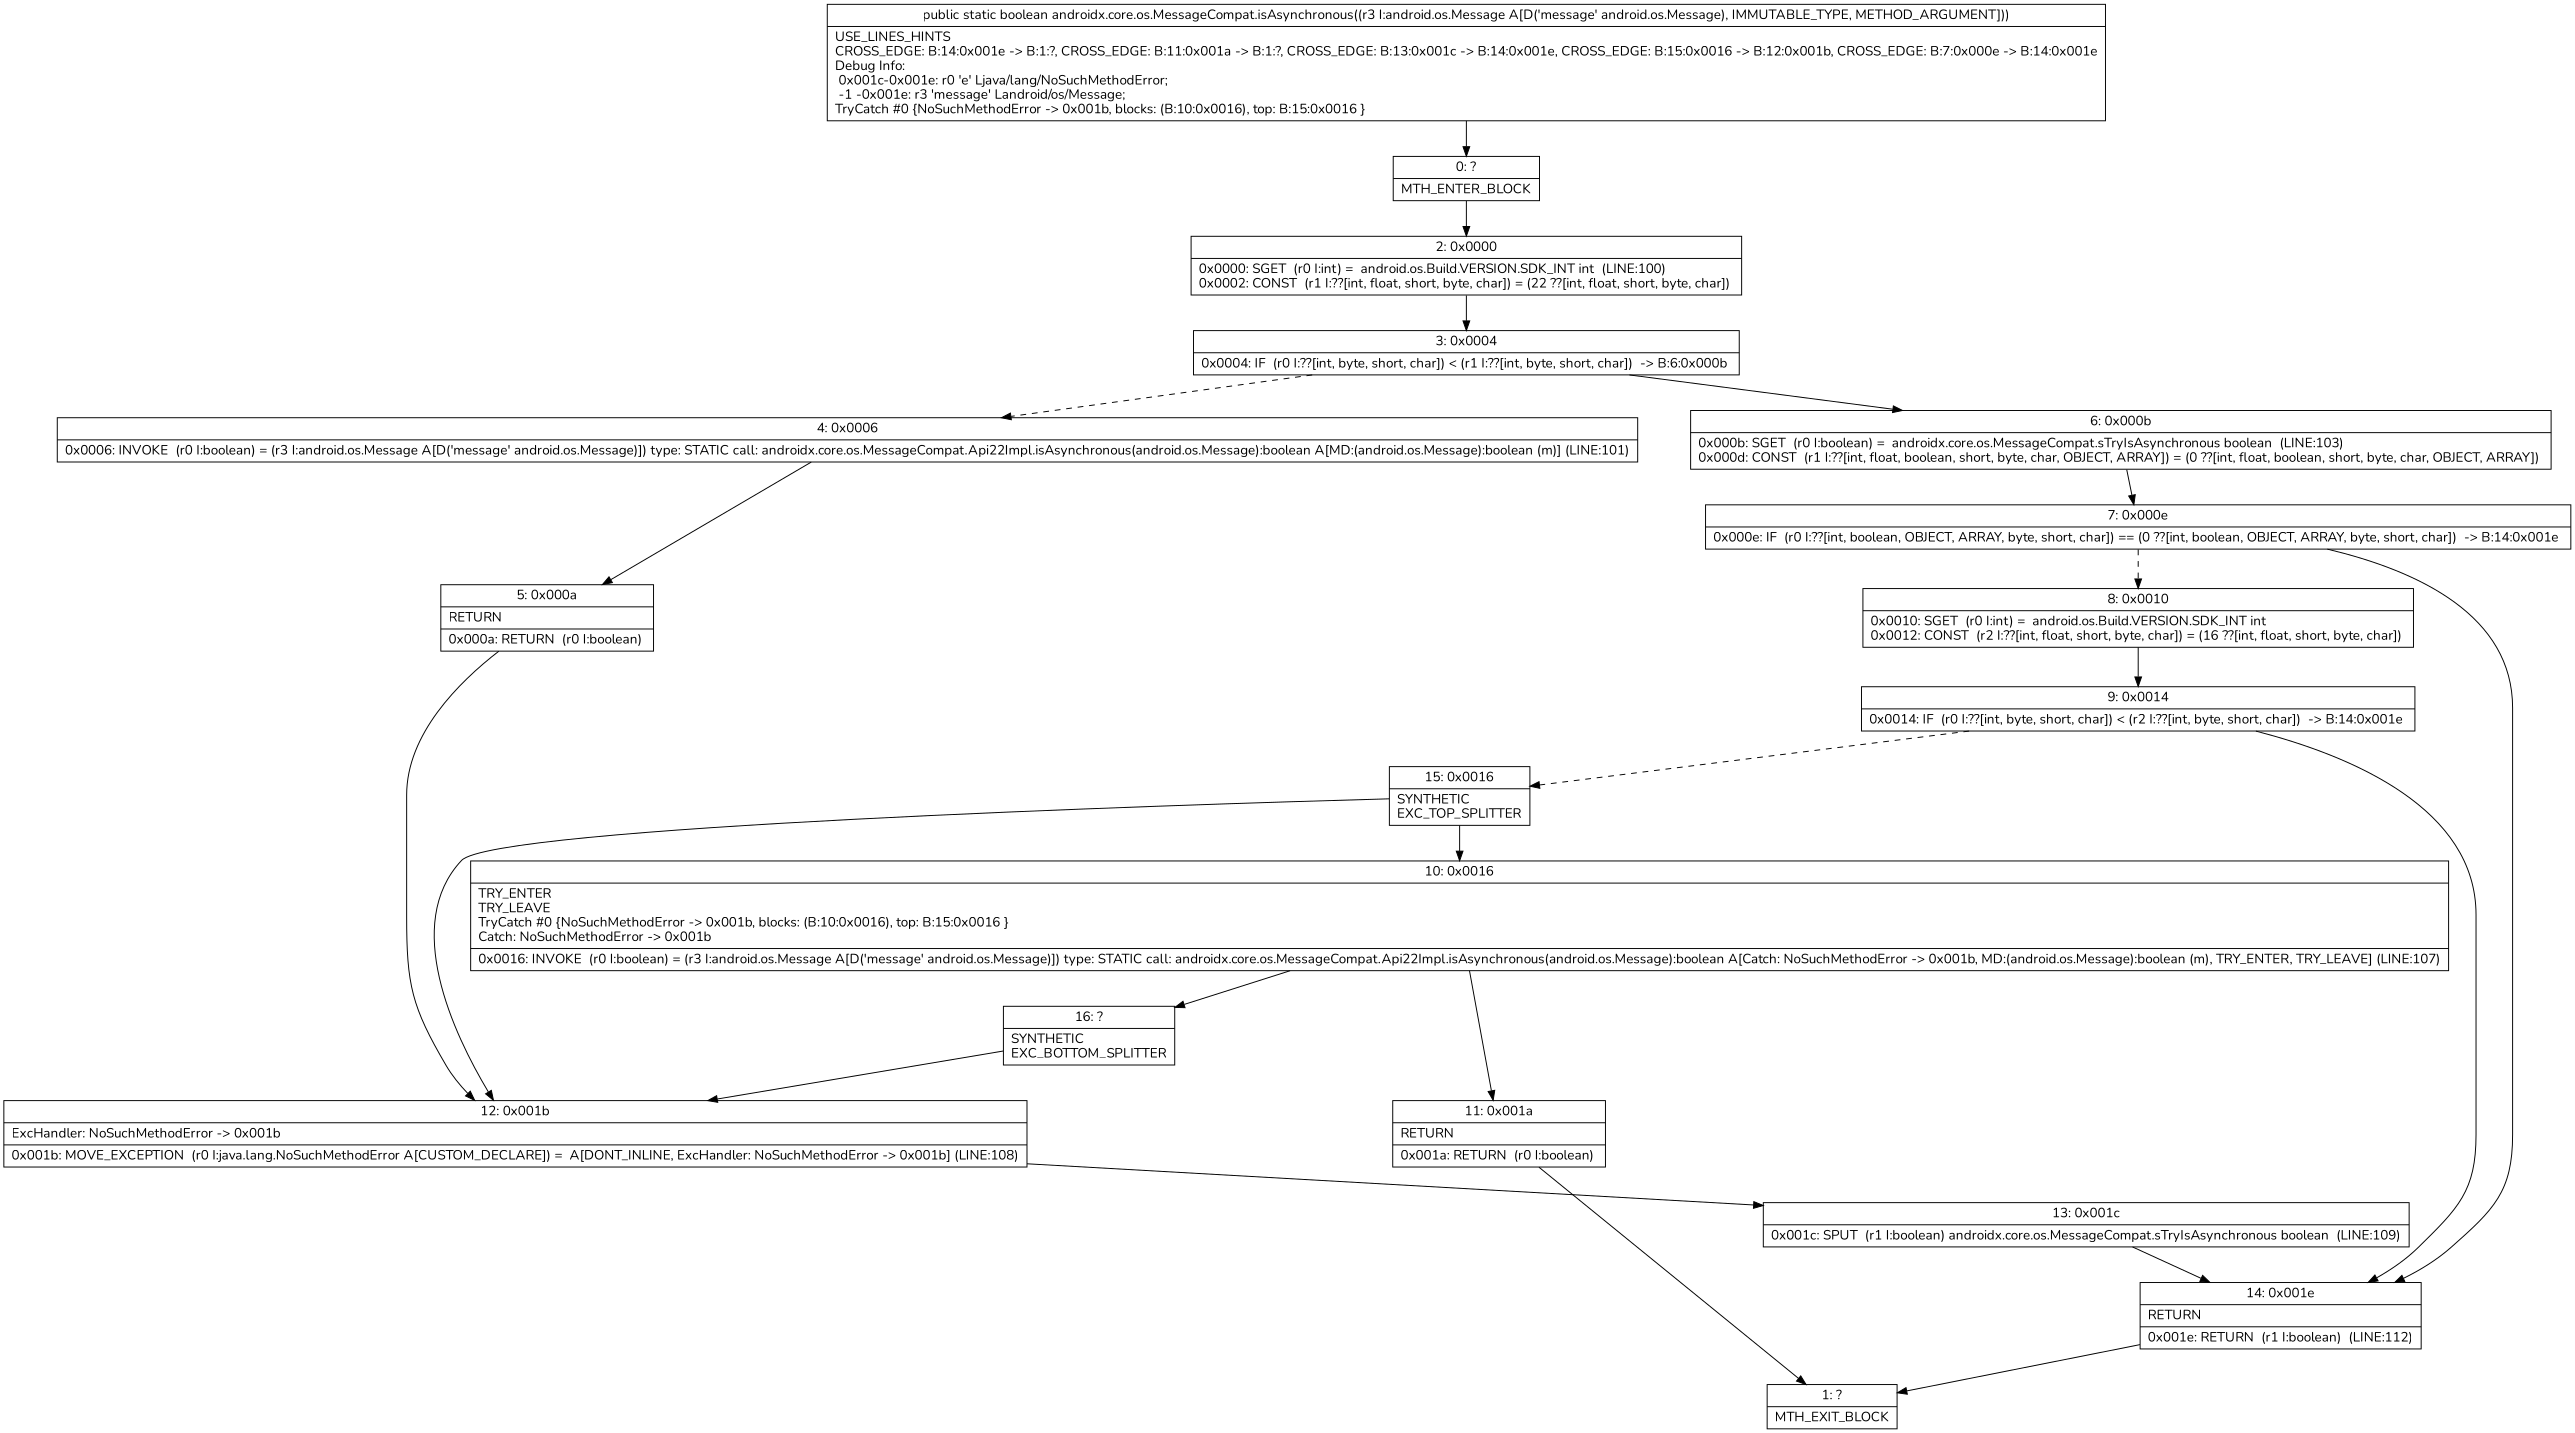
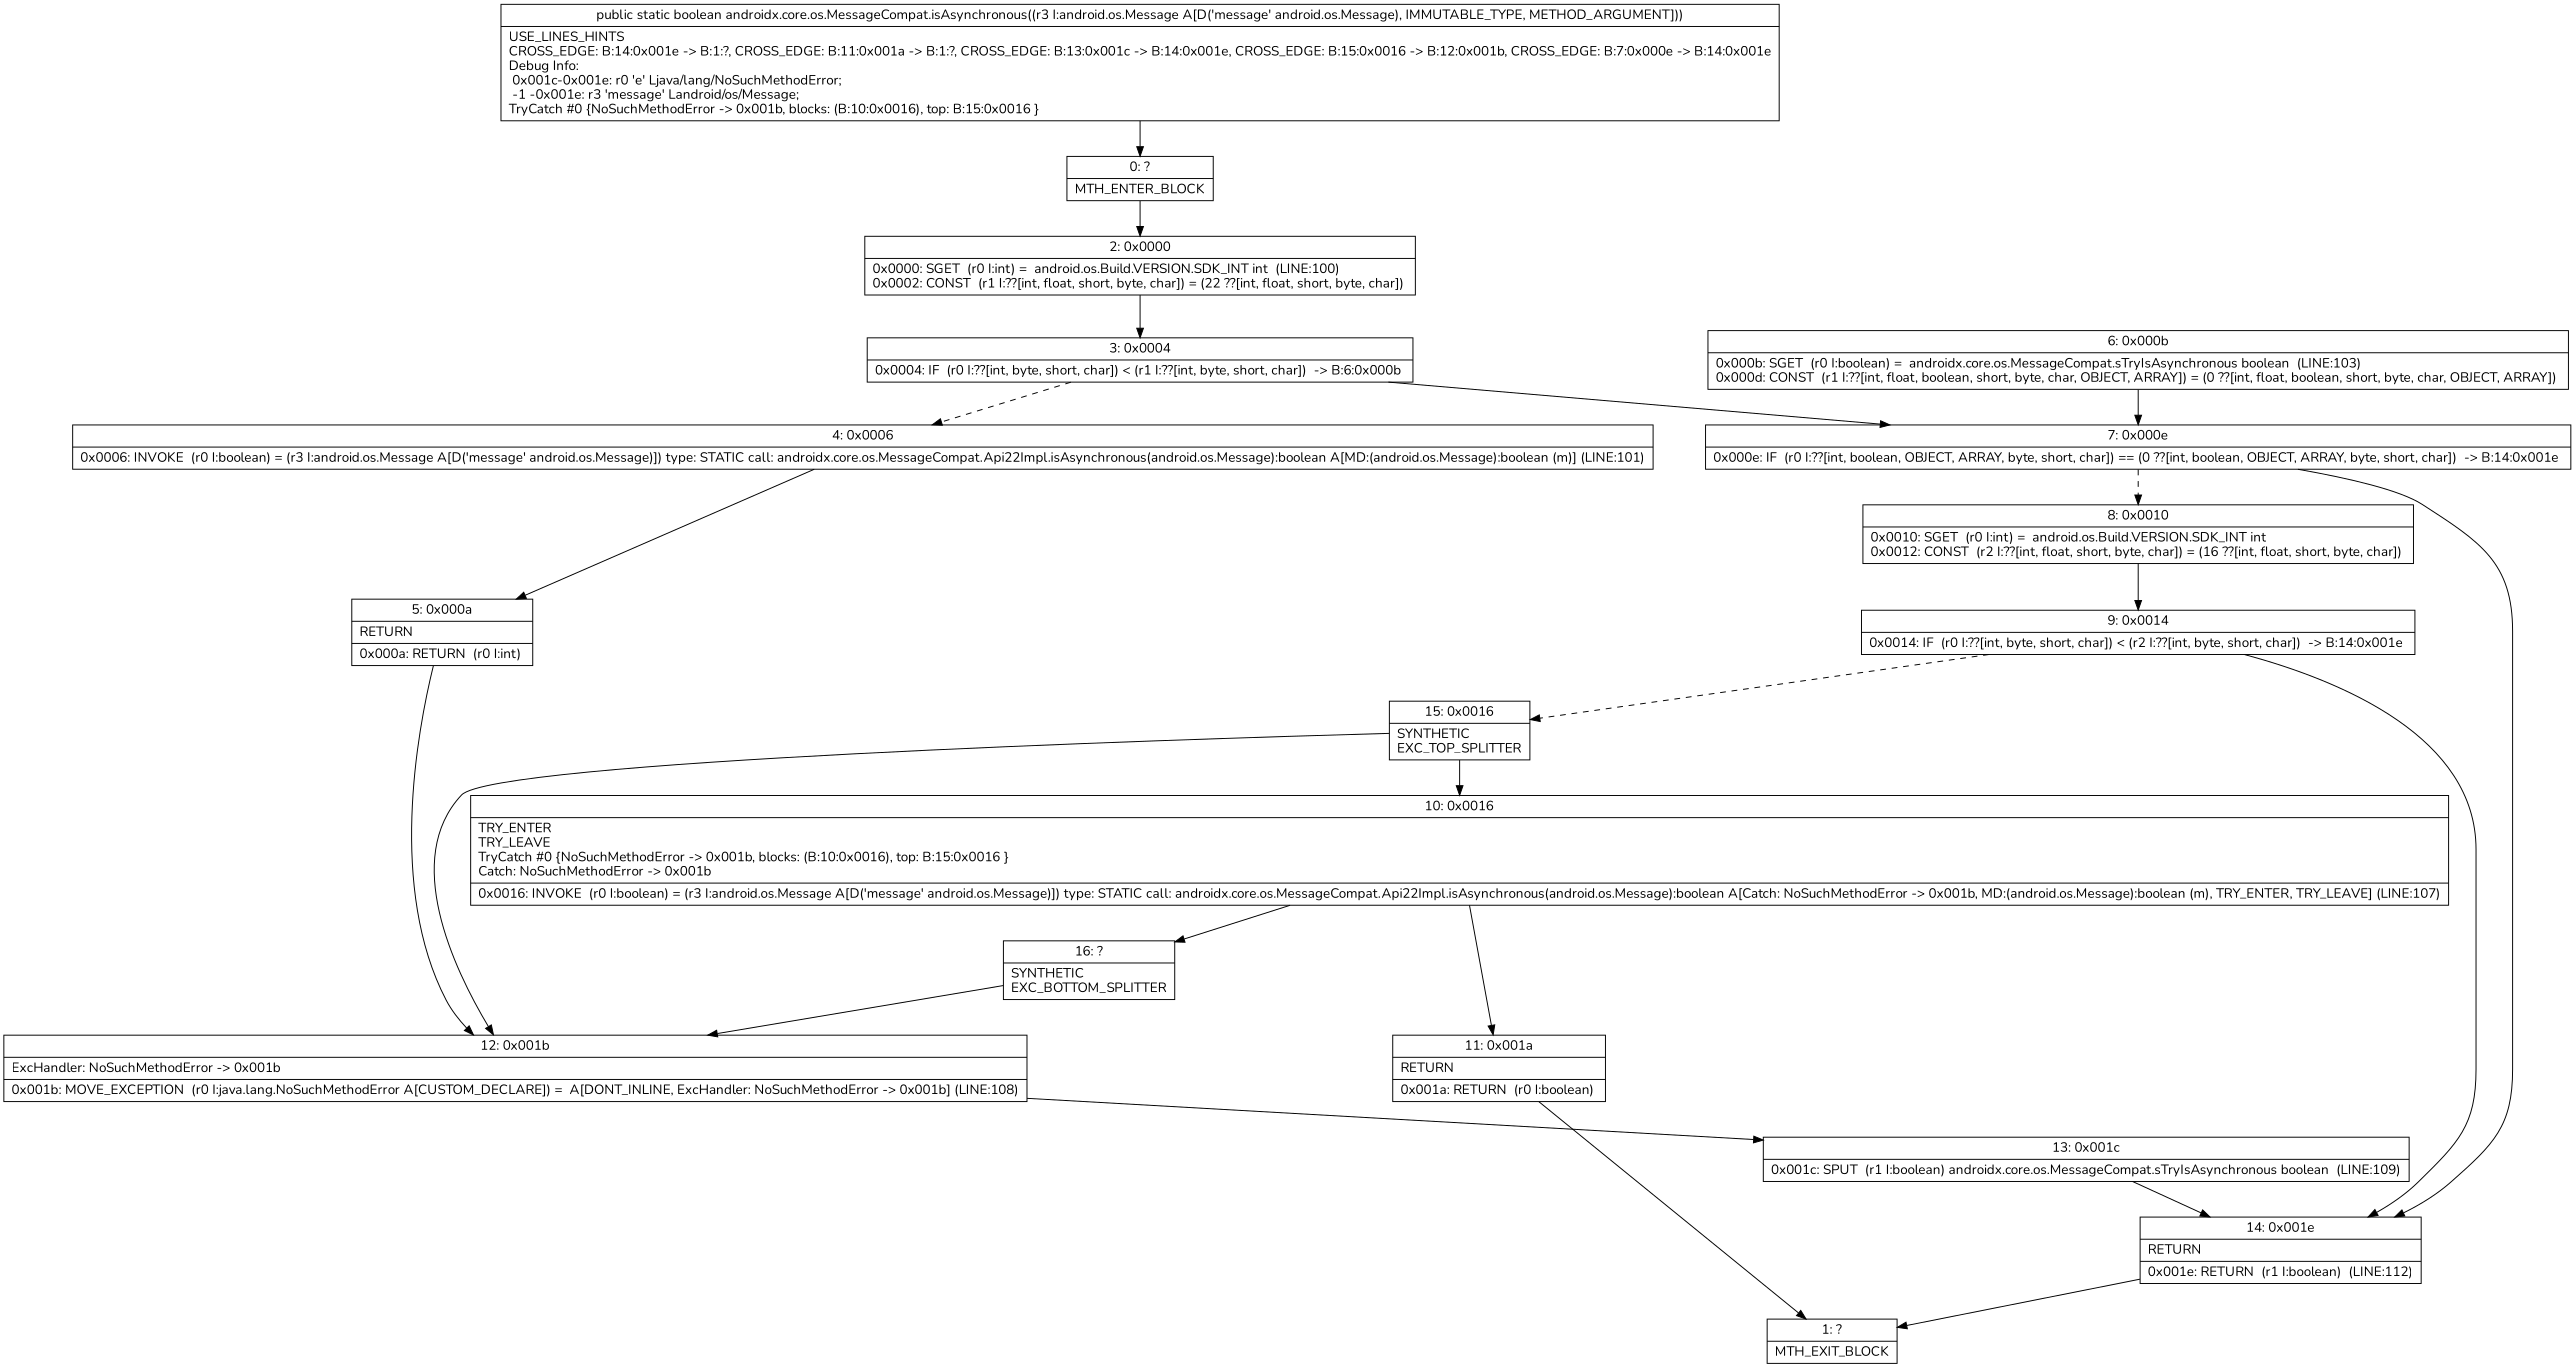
(1761, 392) -> (1634, 403)
(547, 640) -> (442, 654)
